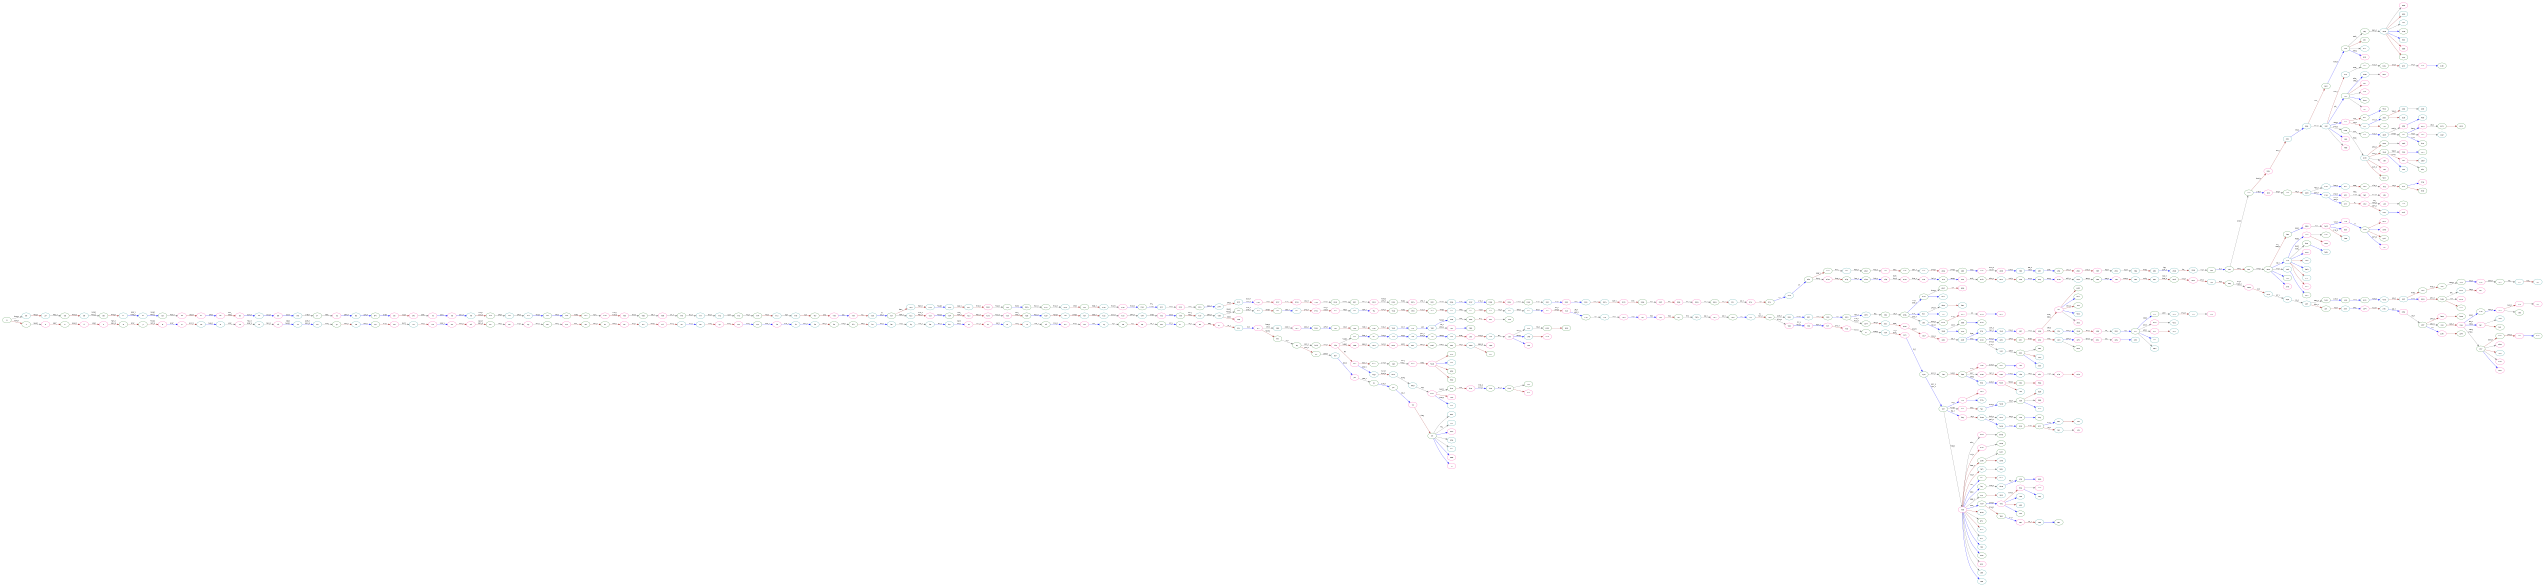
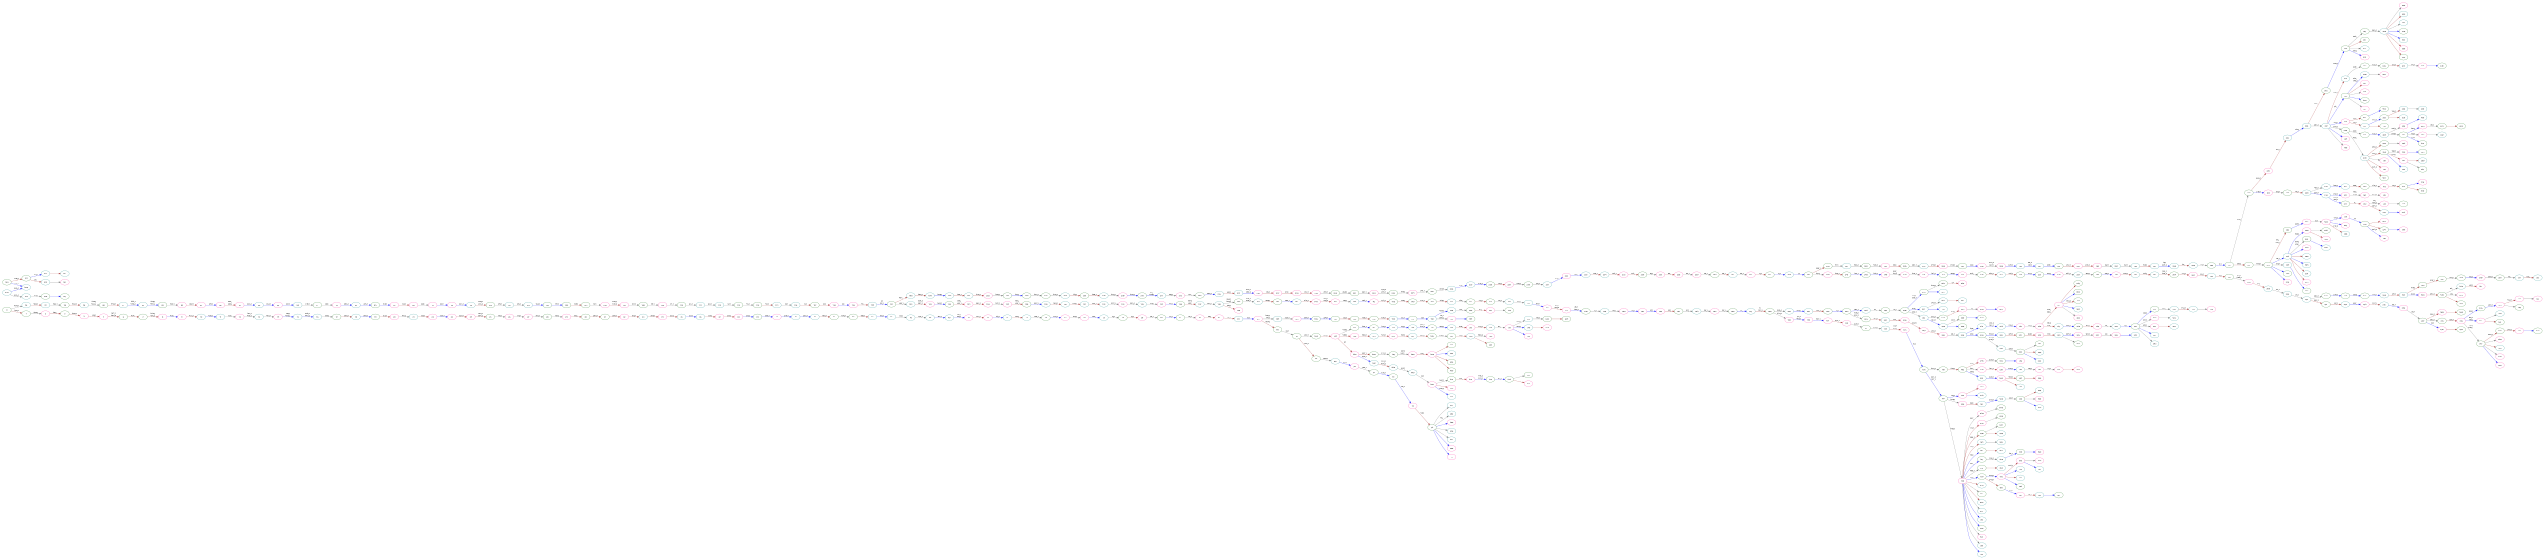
(2374, 230) -> (2393, 230)
(1963, 418) -> none
(2010, 426) -> (16, 285)
